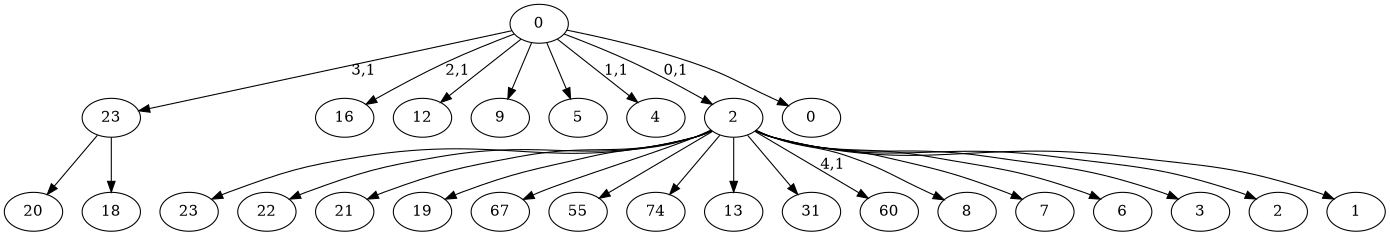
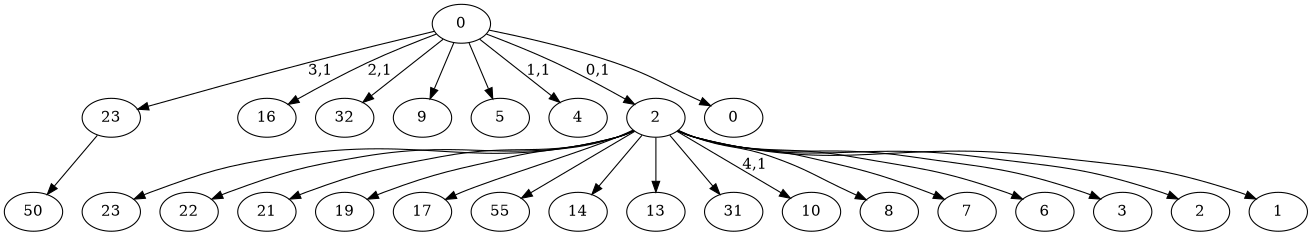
(422, 118) -> (345, 118)
(33, 212) -> (33, 212)
(111, 212) -> none
(500, 212) -> (422, 212)
(656, 212) -> (578, 212)
(889, 212) -> (811, 212)
